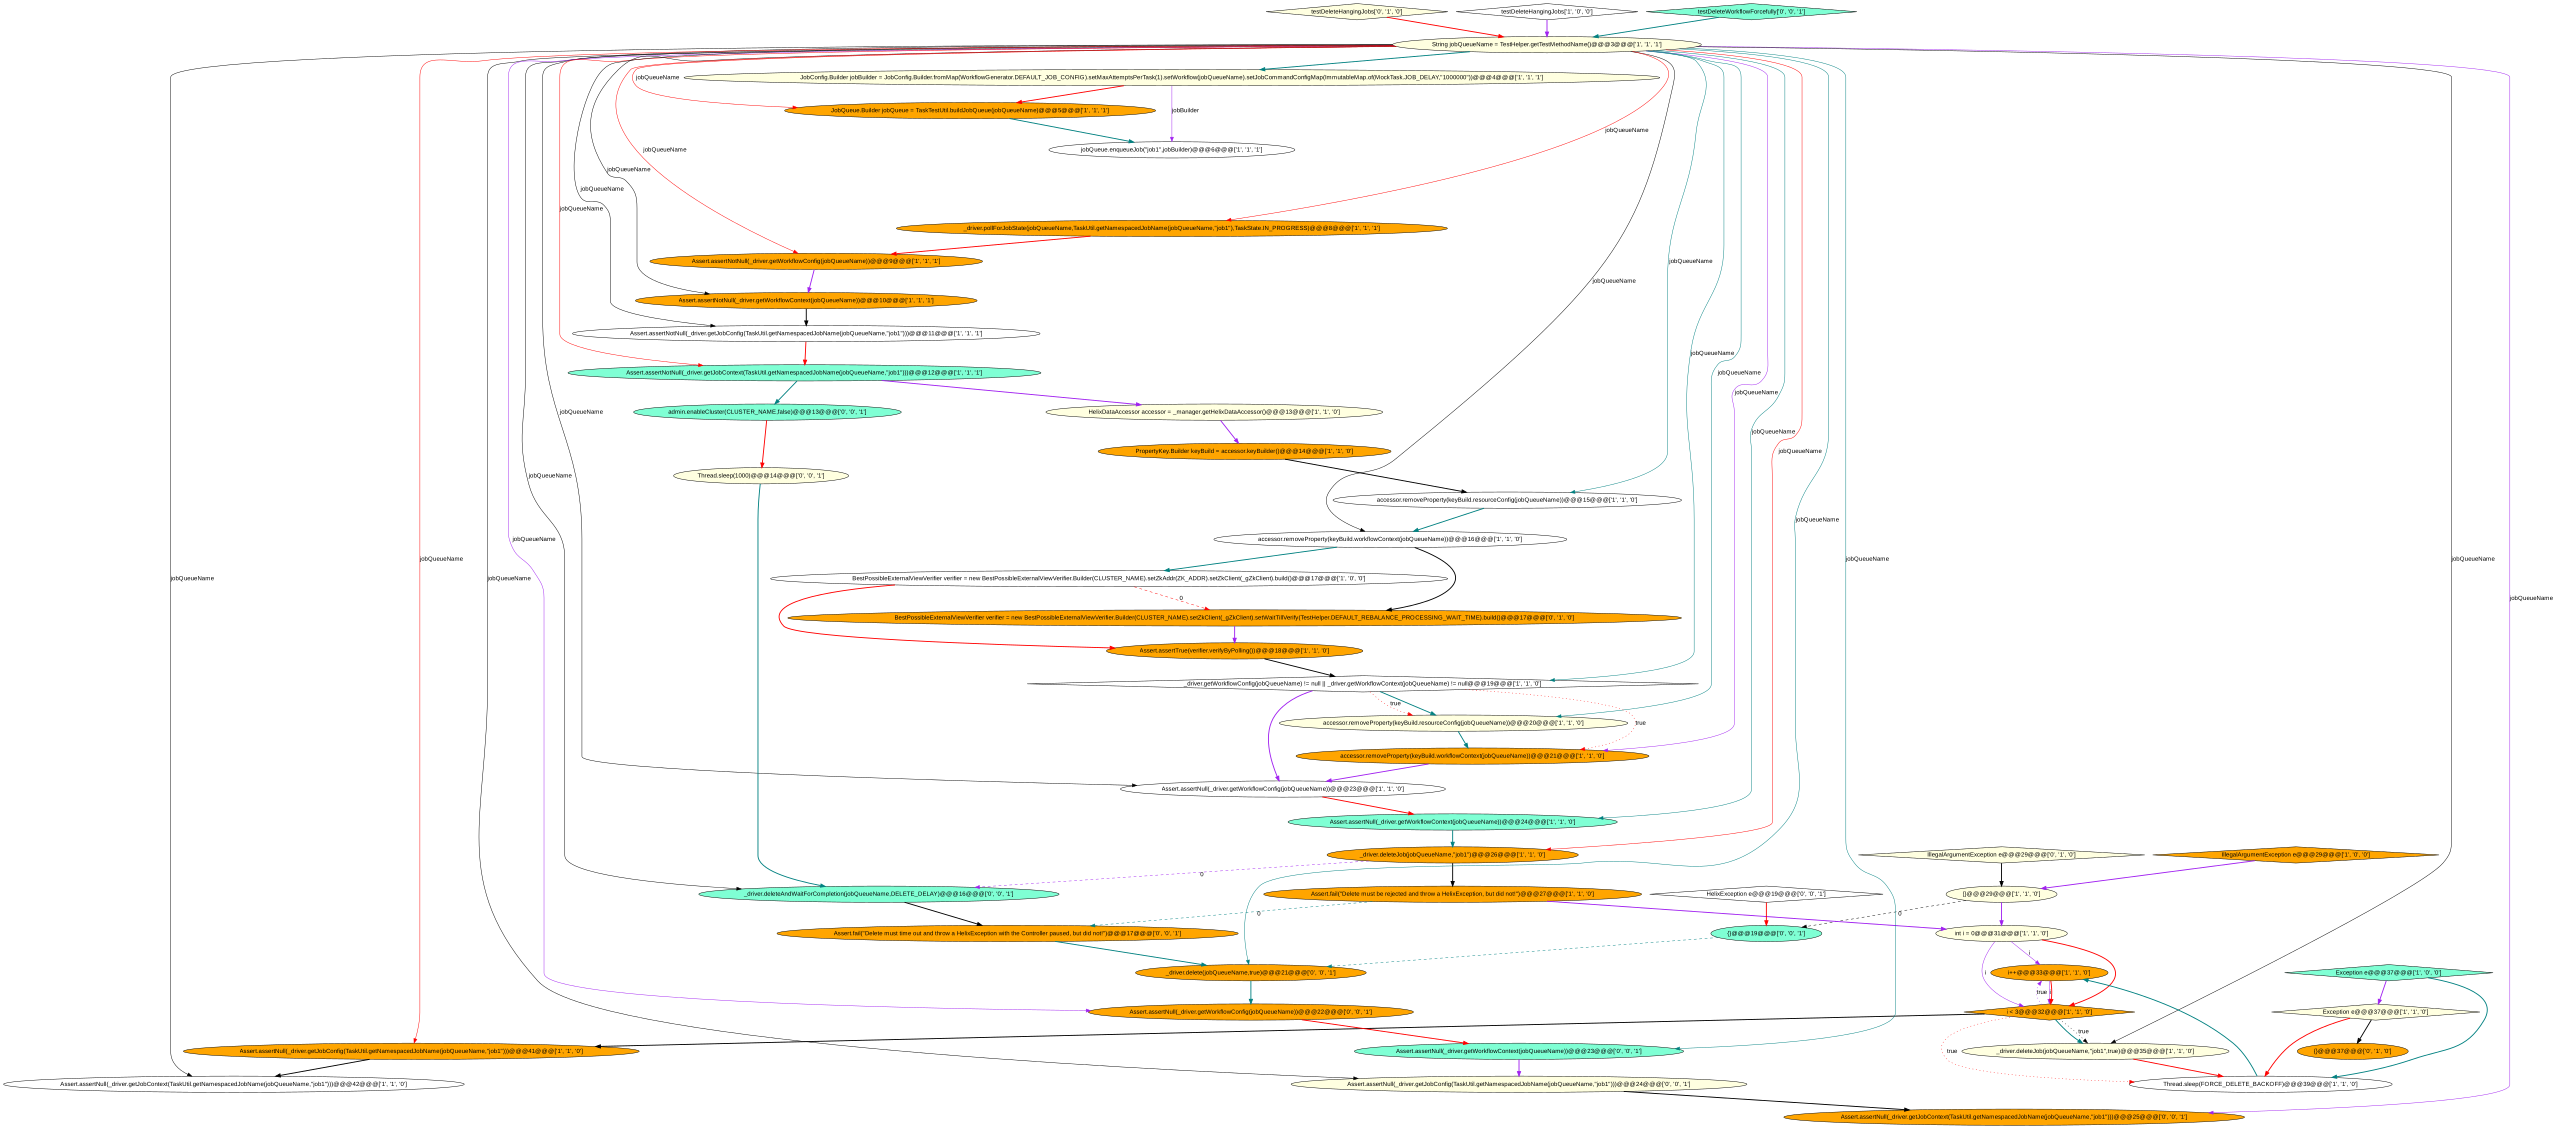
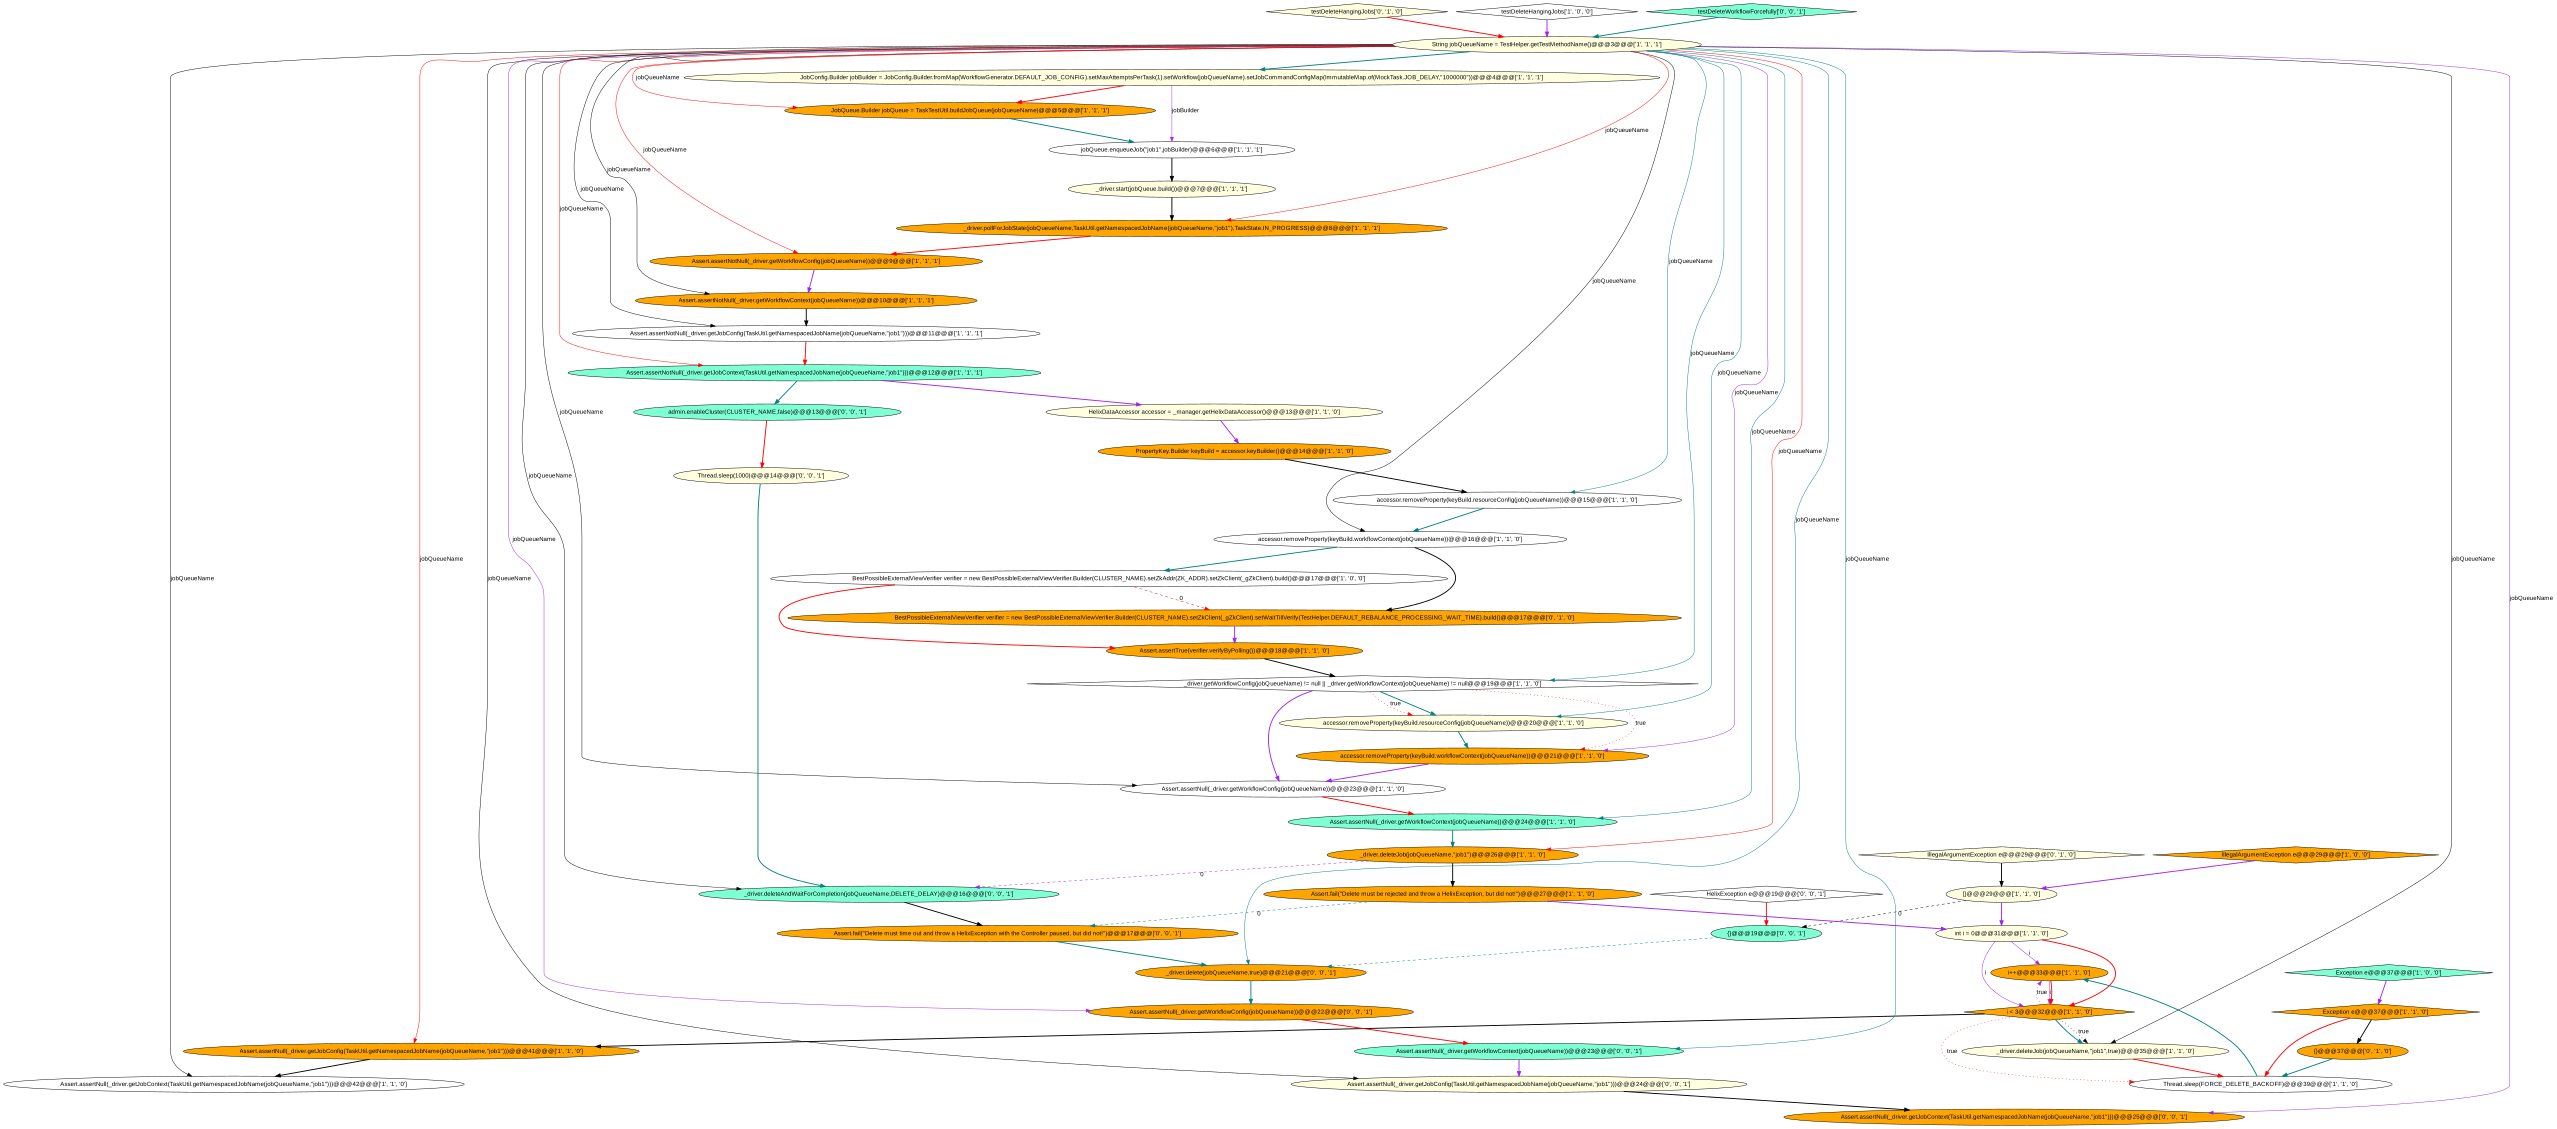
none -> (1172, 189)
(2376, 1012) -> (2376, 1012)
(2455, 1047) -> (2310, 1067)
